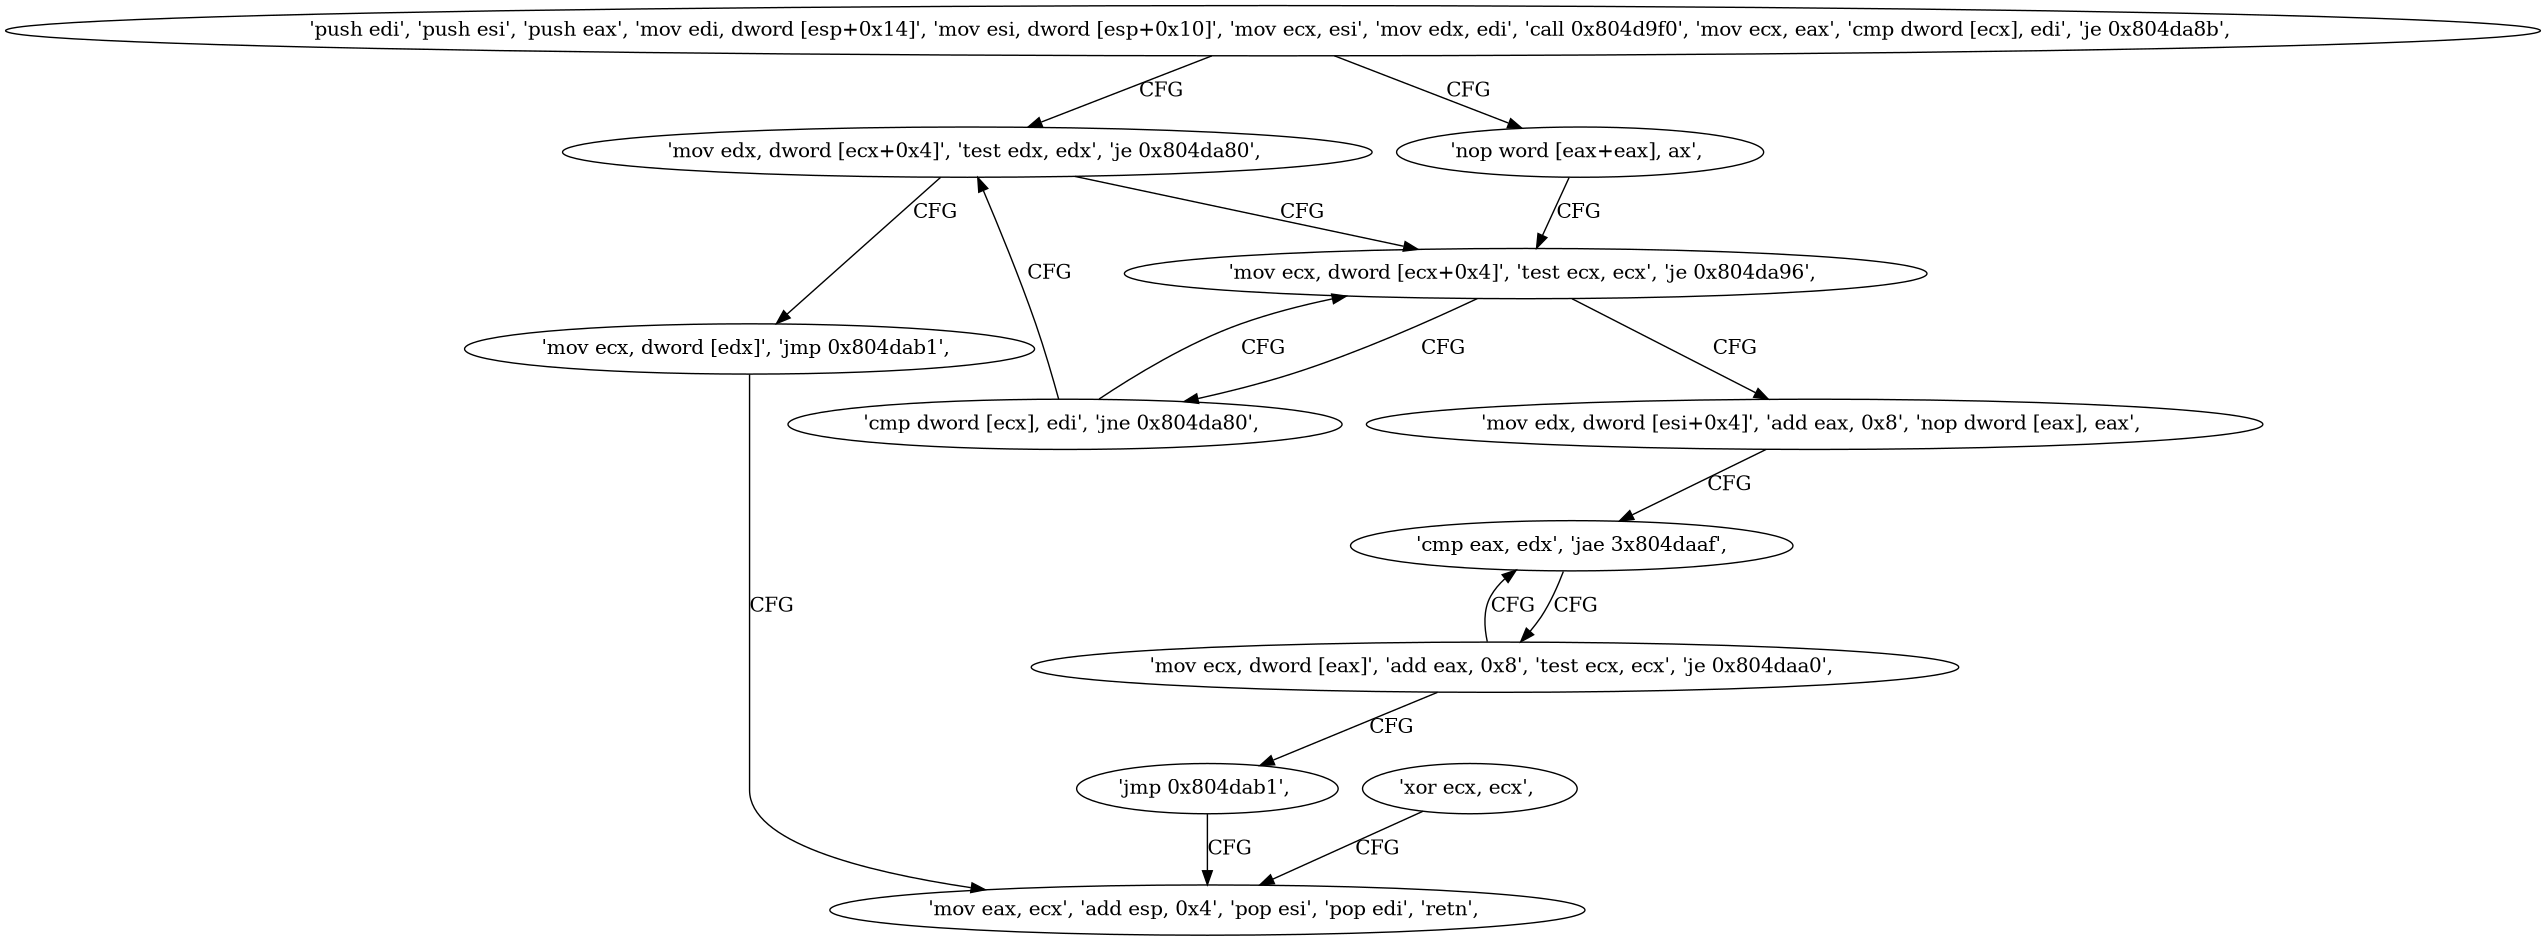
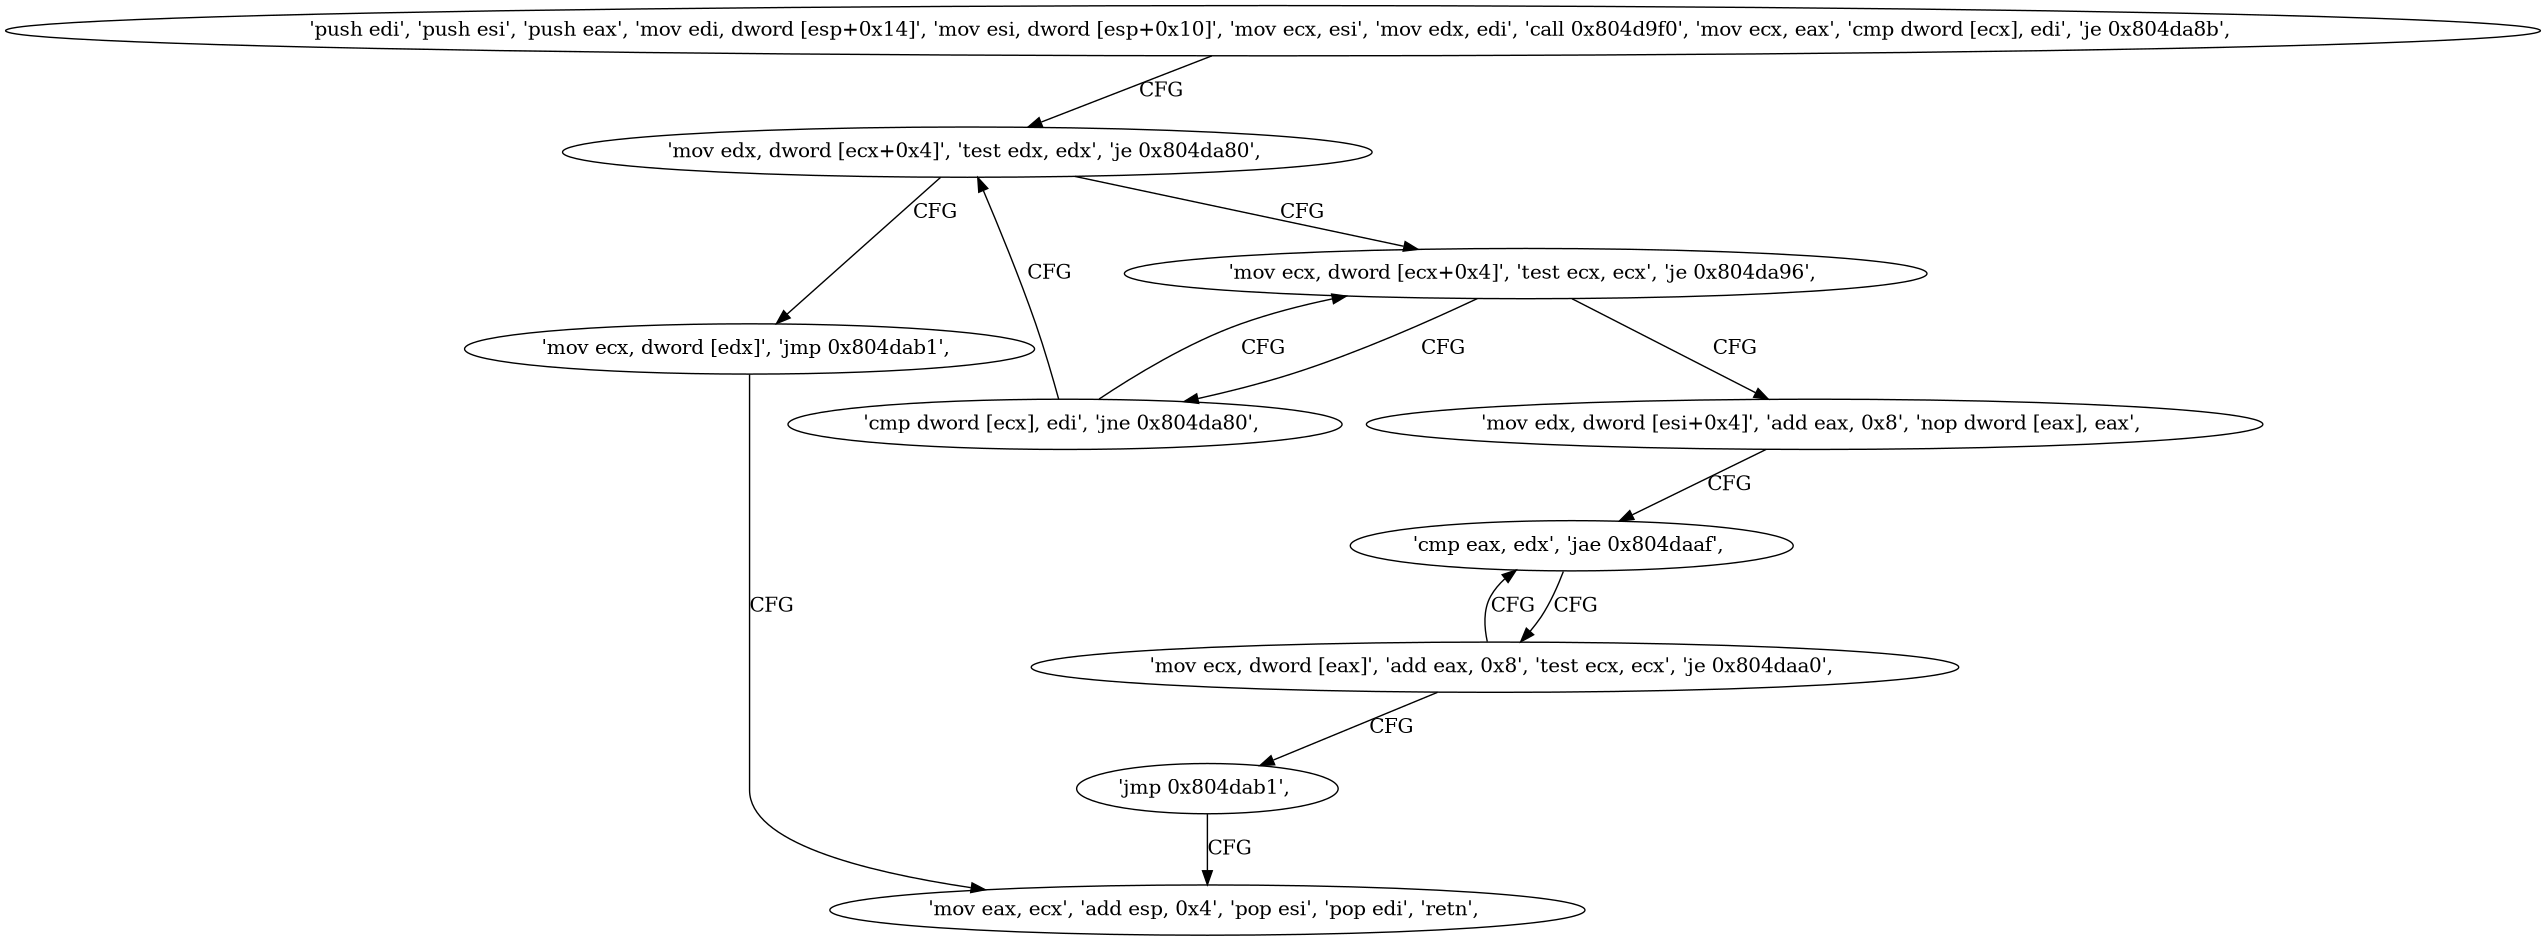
(1580, 152) -> none
(1572, 546) -> (1572, 546)
(1470, 789) -> none
